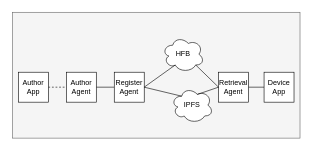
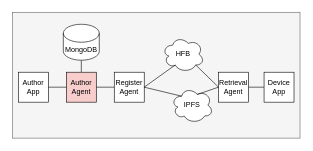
none -> (81, 42)
none -> (81, 66)
(57, 87) -> (57, 87)
(81, 87) -> (81, 87)
